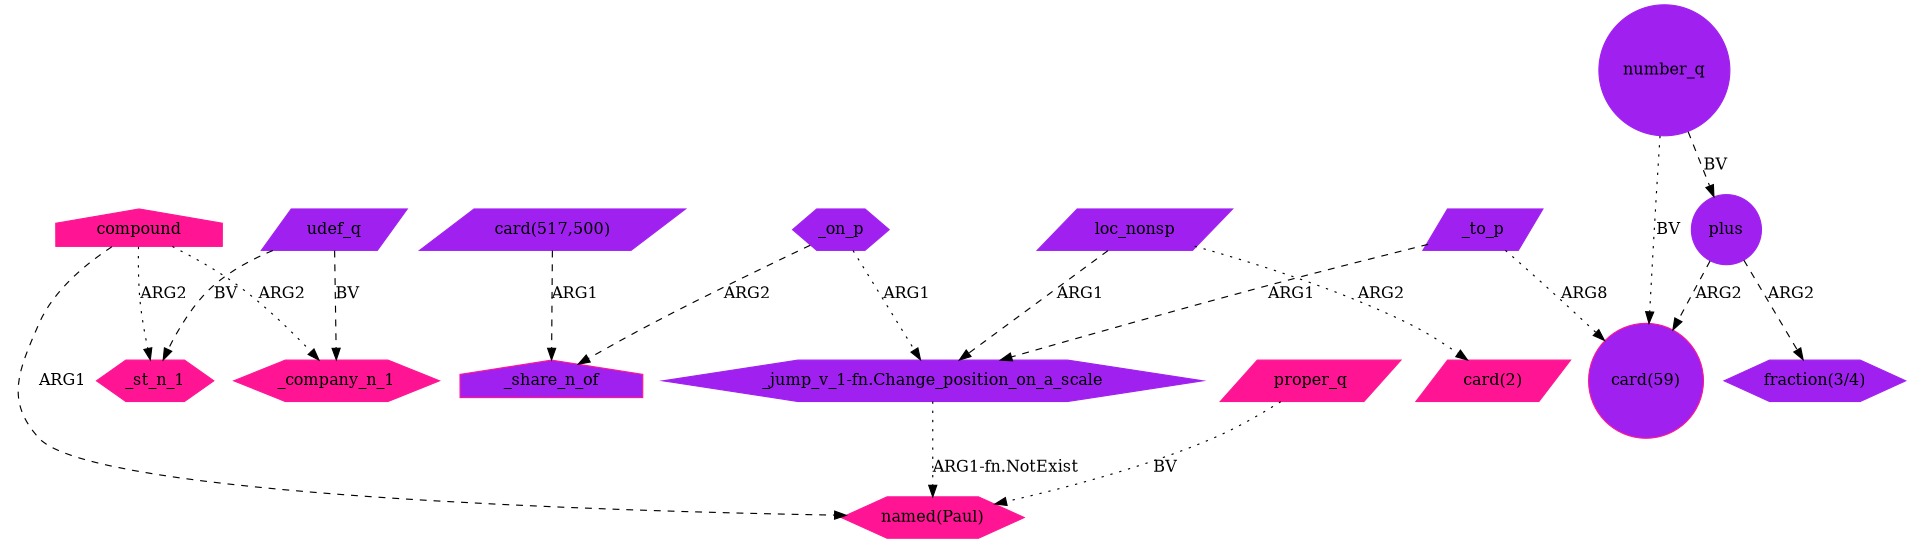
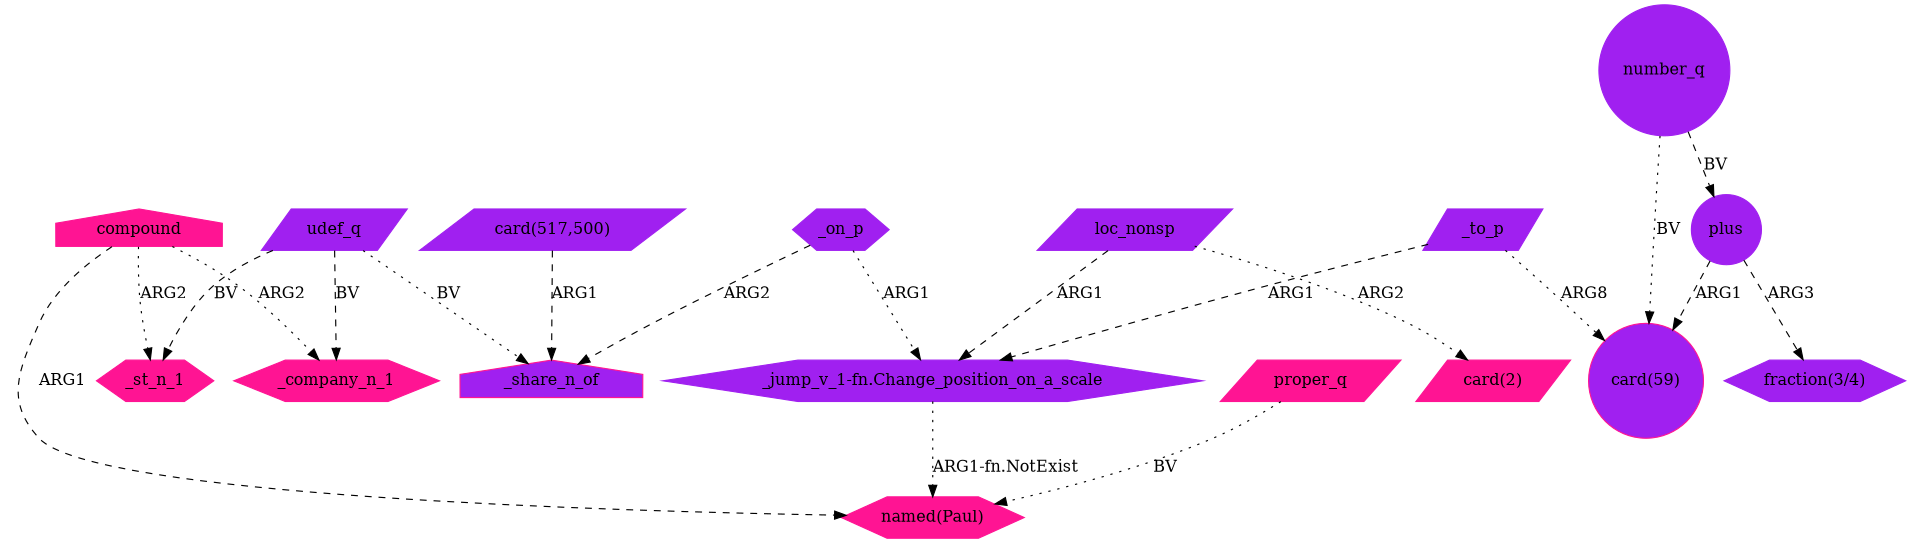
(1719, 294) -> (1719, 294)
(1791, 294) -> (1791, 294)
none -> (441, 304)
